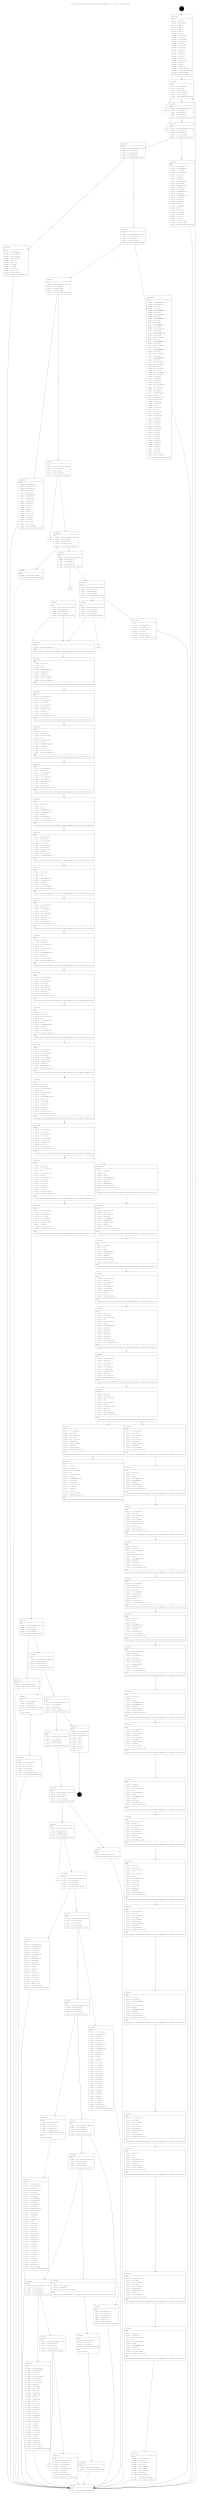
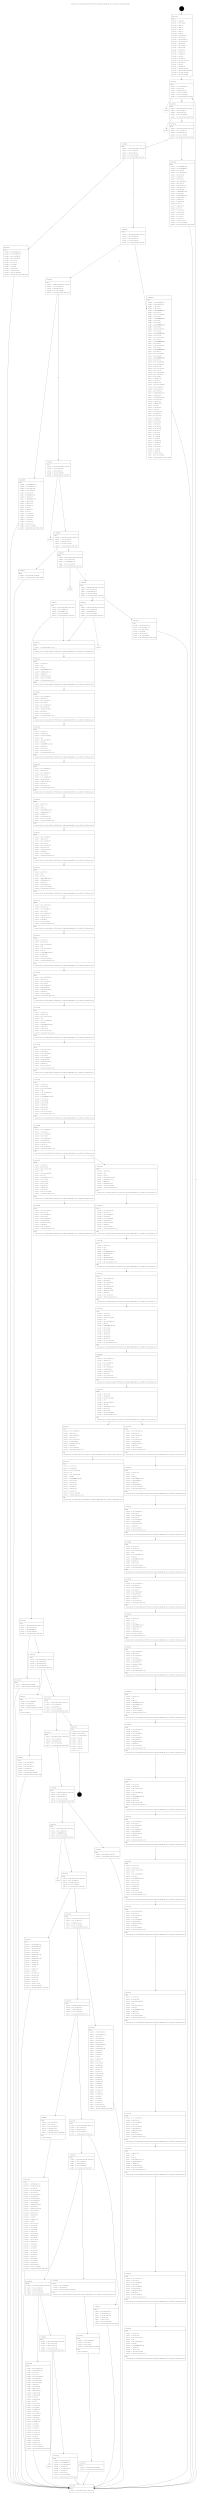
(144, 2466) -> none
